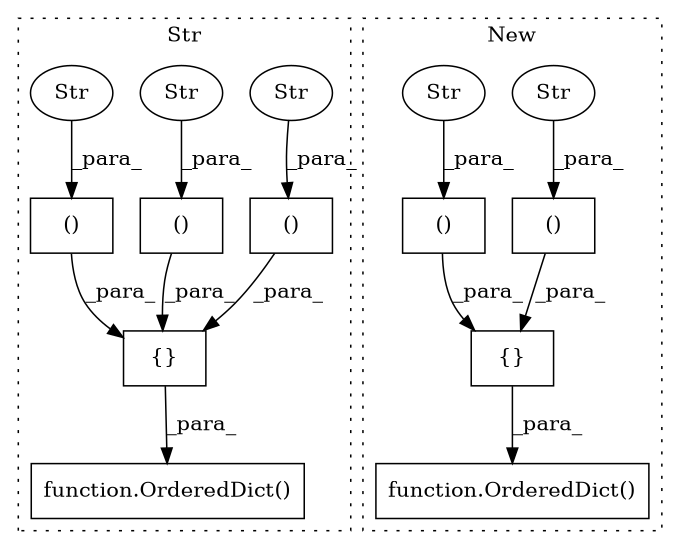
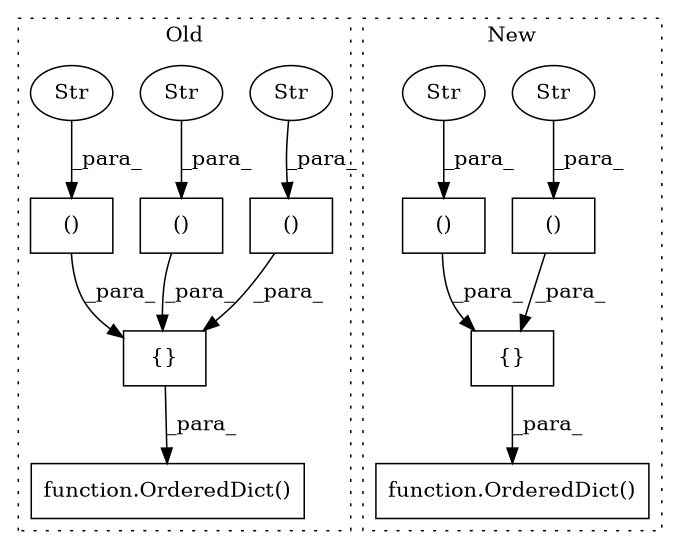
(185, 36) -> (185, 36)
